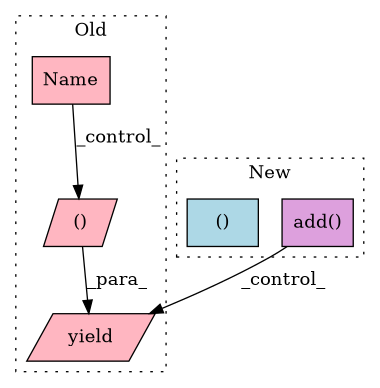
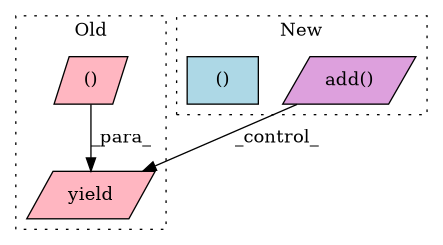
(71, 80) -> none
(318, 223) -> (349, 80)
